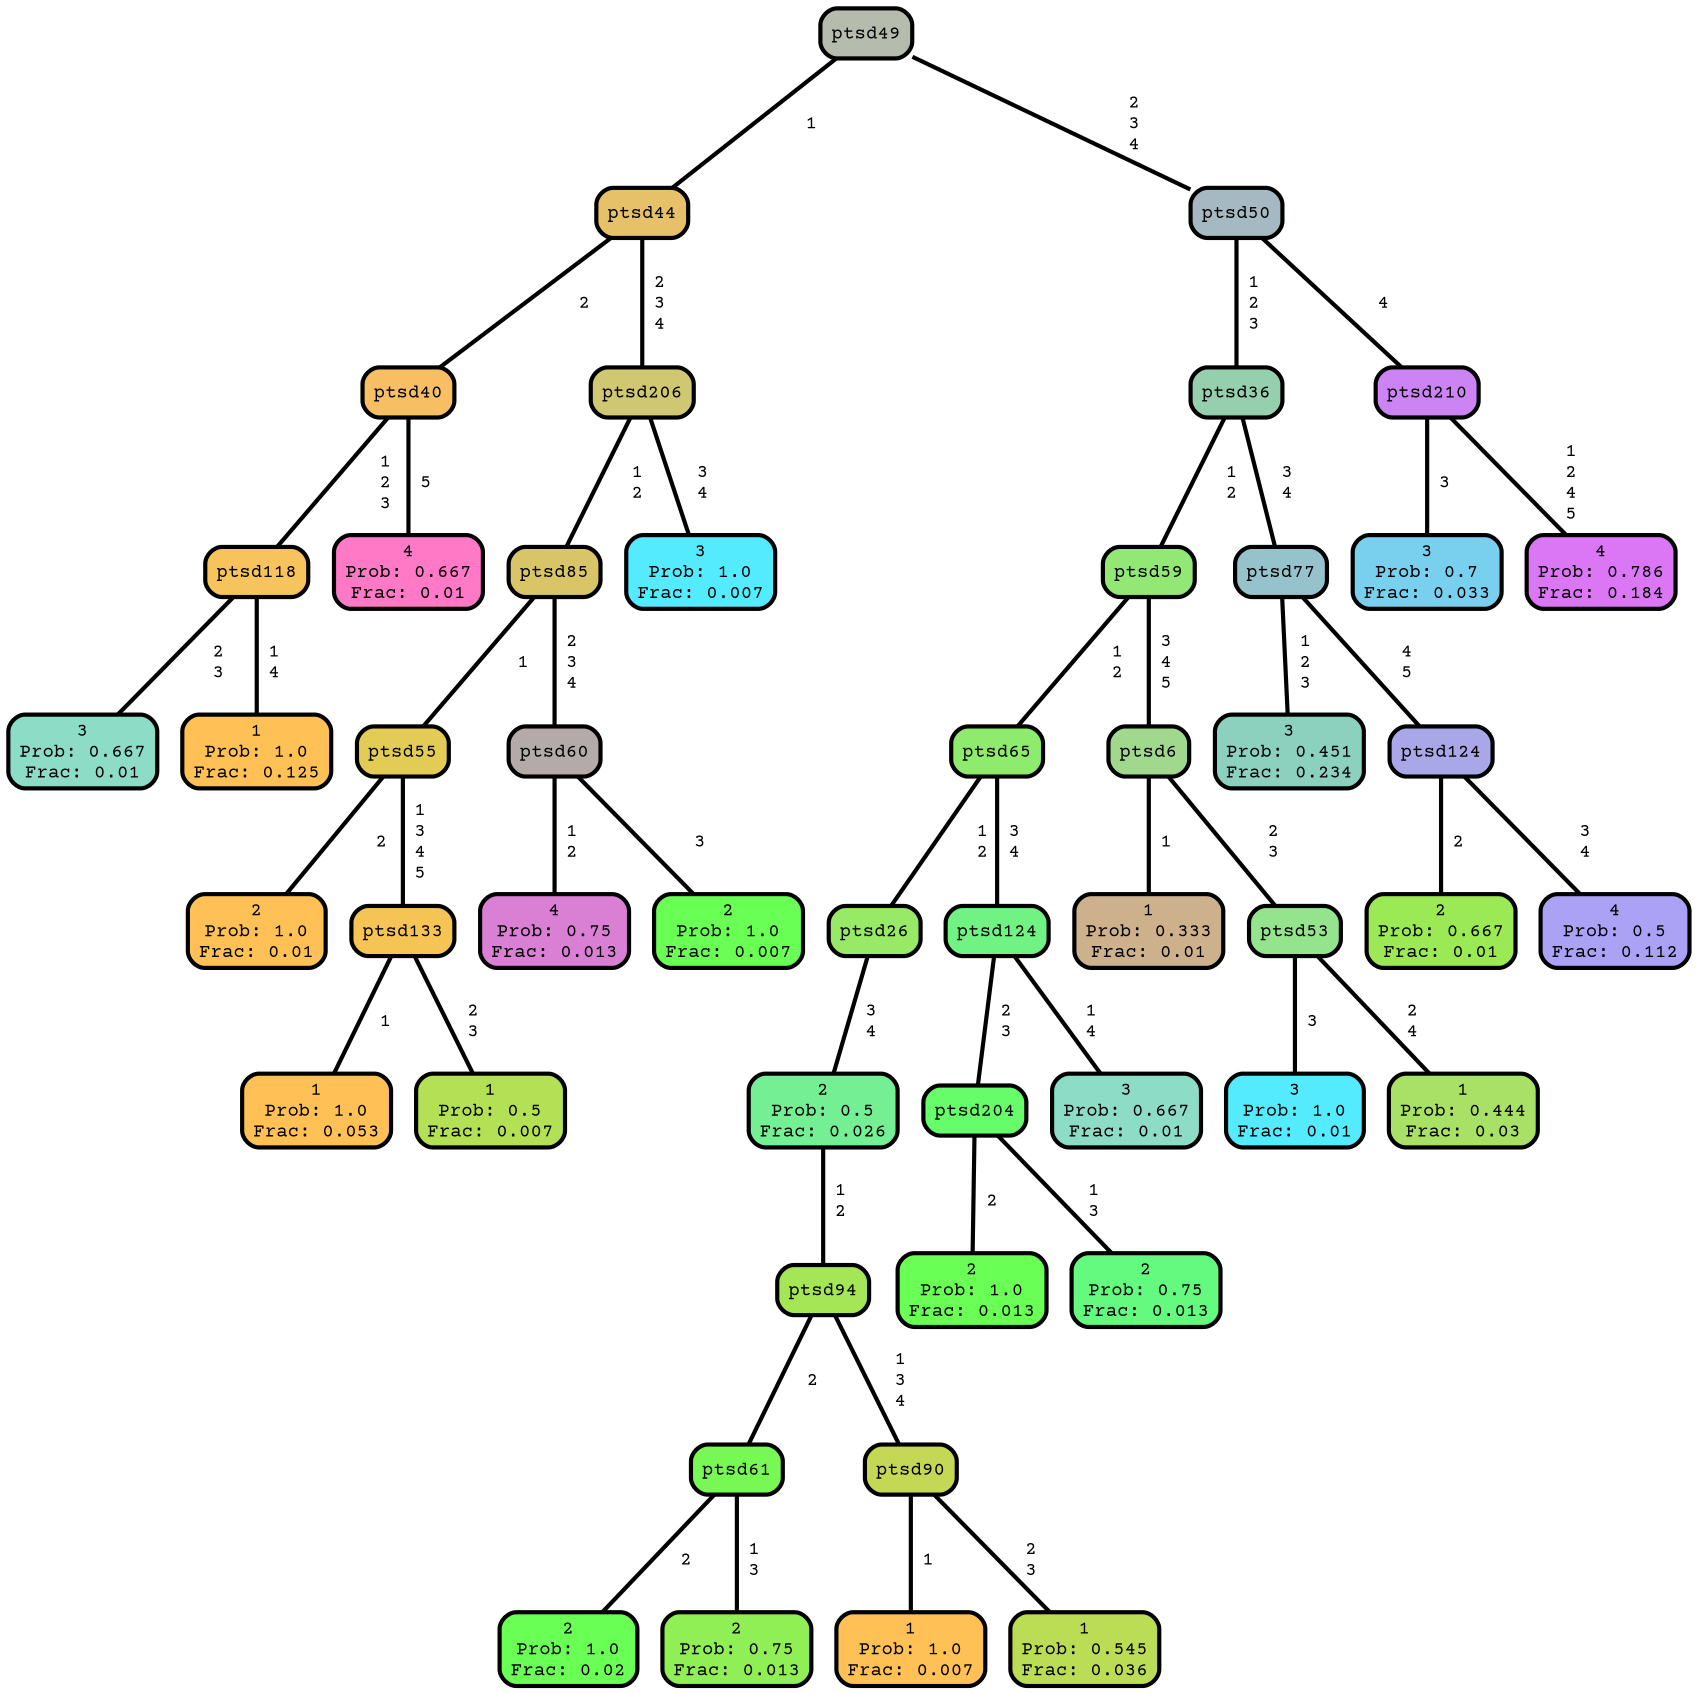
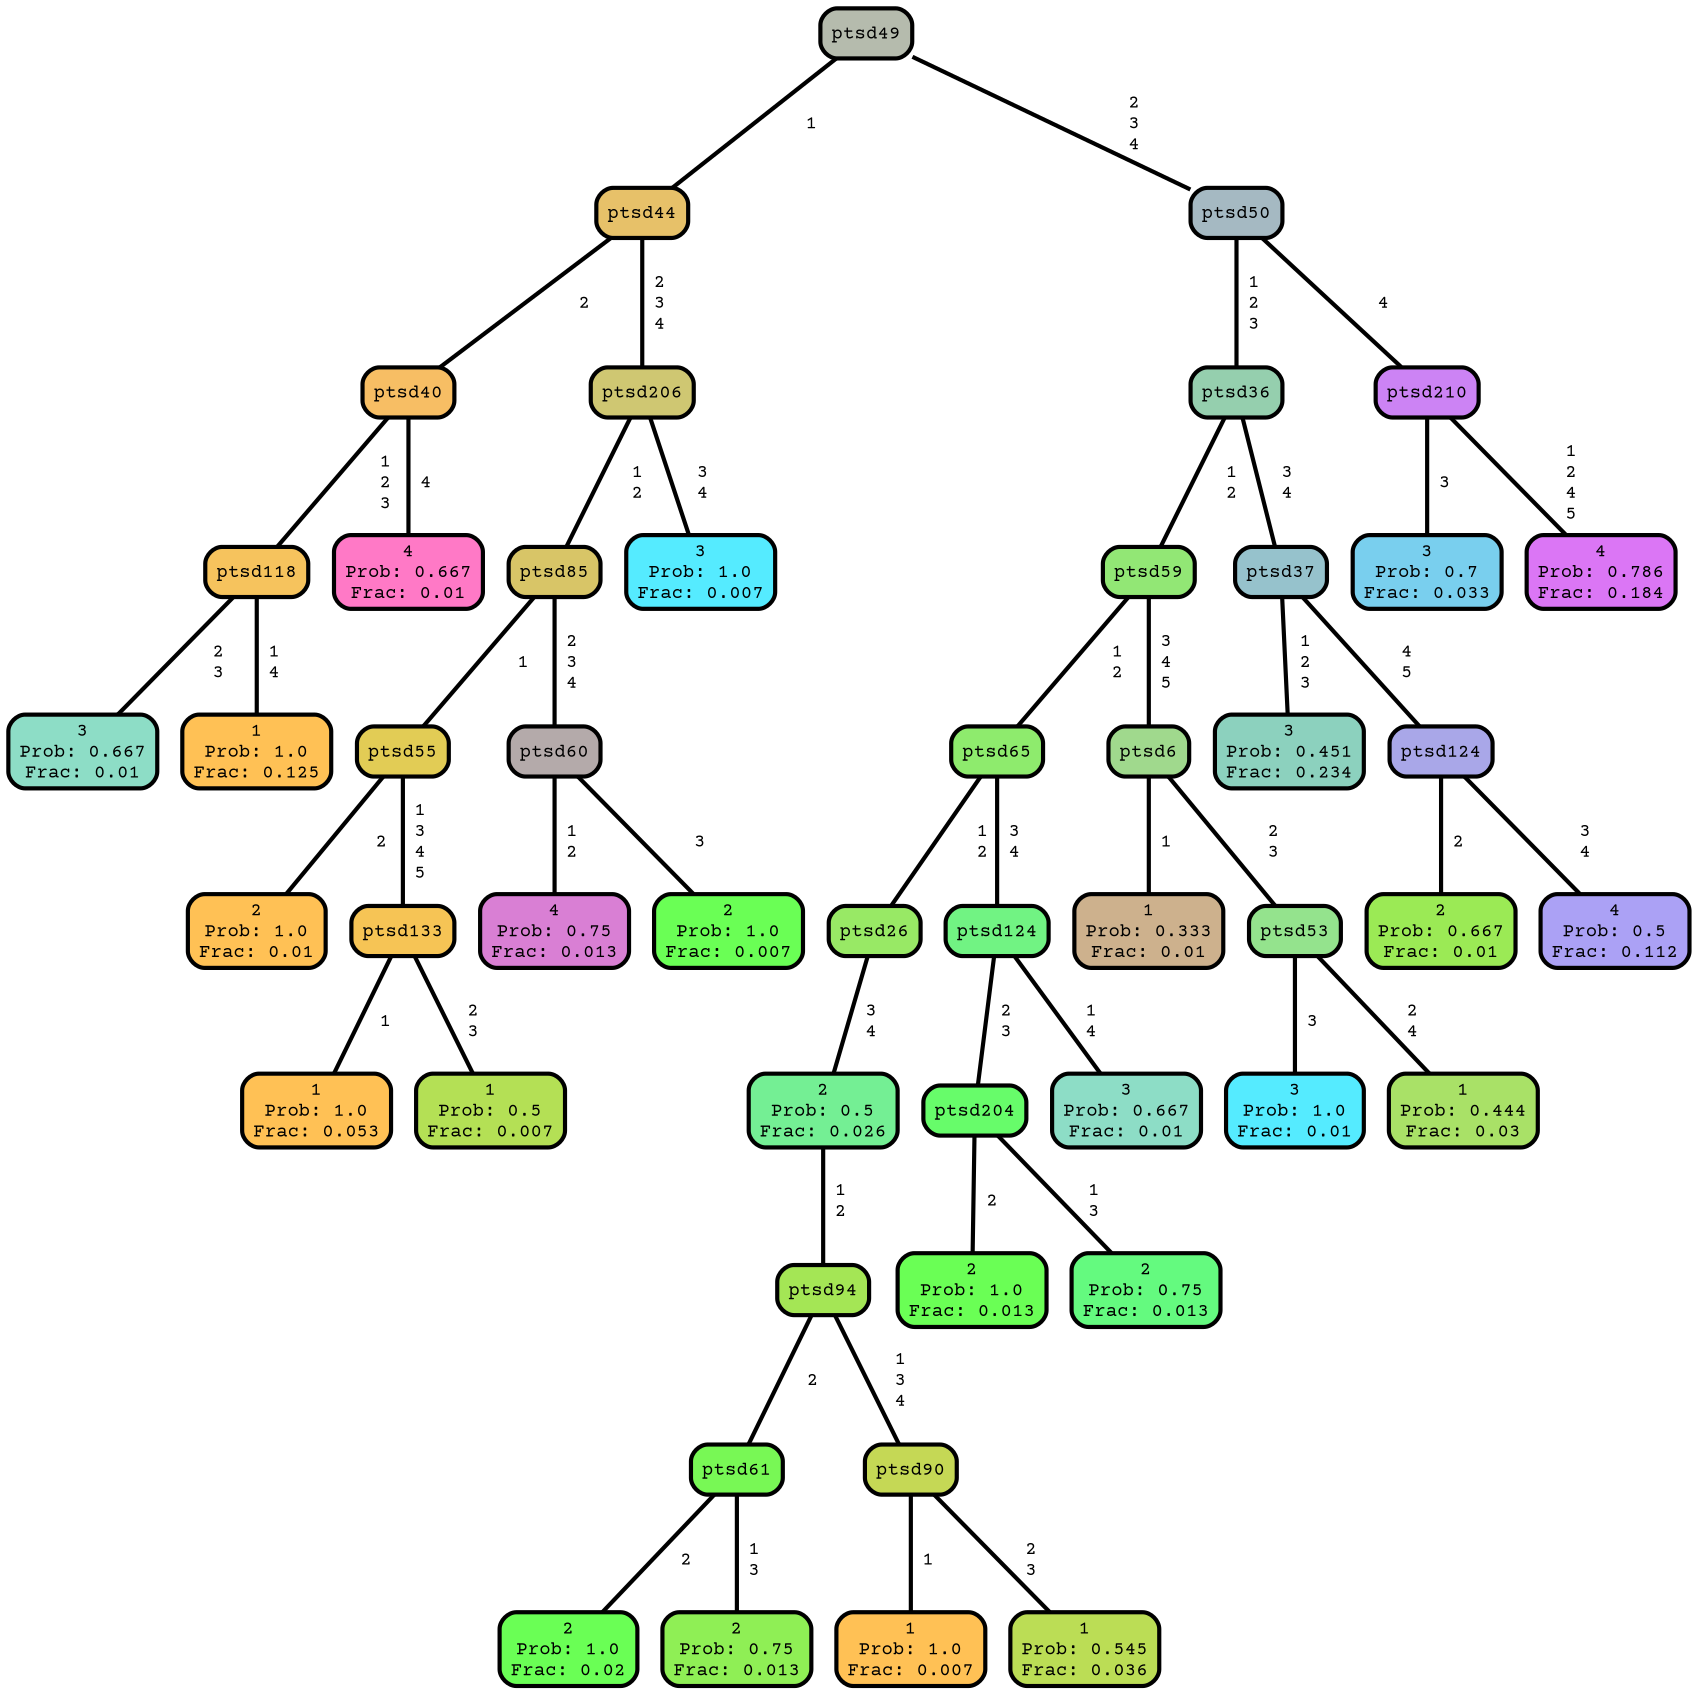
(420, 482) -> (420, 482)
(1281, 572) -> (1281, 572)
